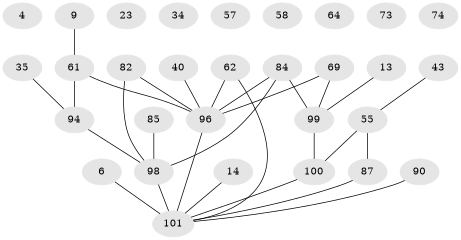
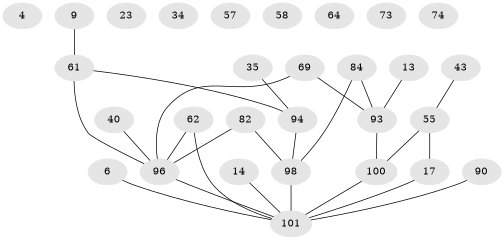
(242, 95) -> none
(154, 120) -> none
(314, 120) -> (377, 120)
(368, 172) -> (430, 172)
